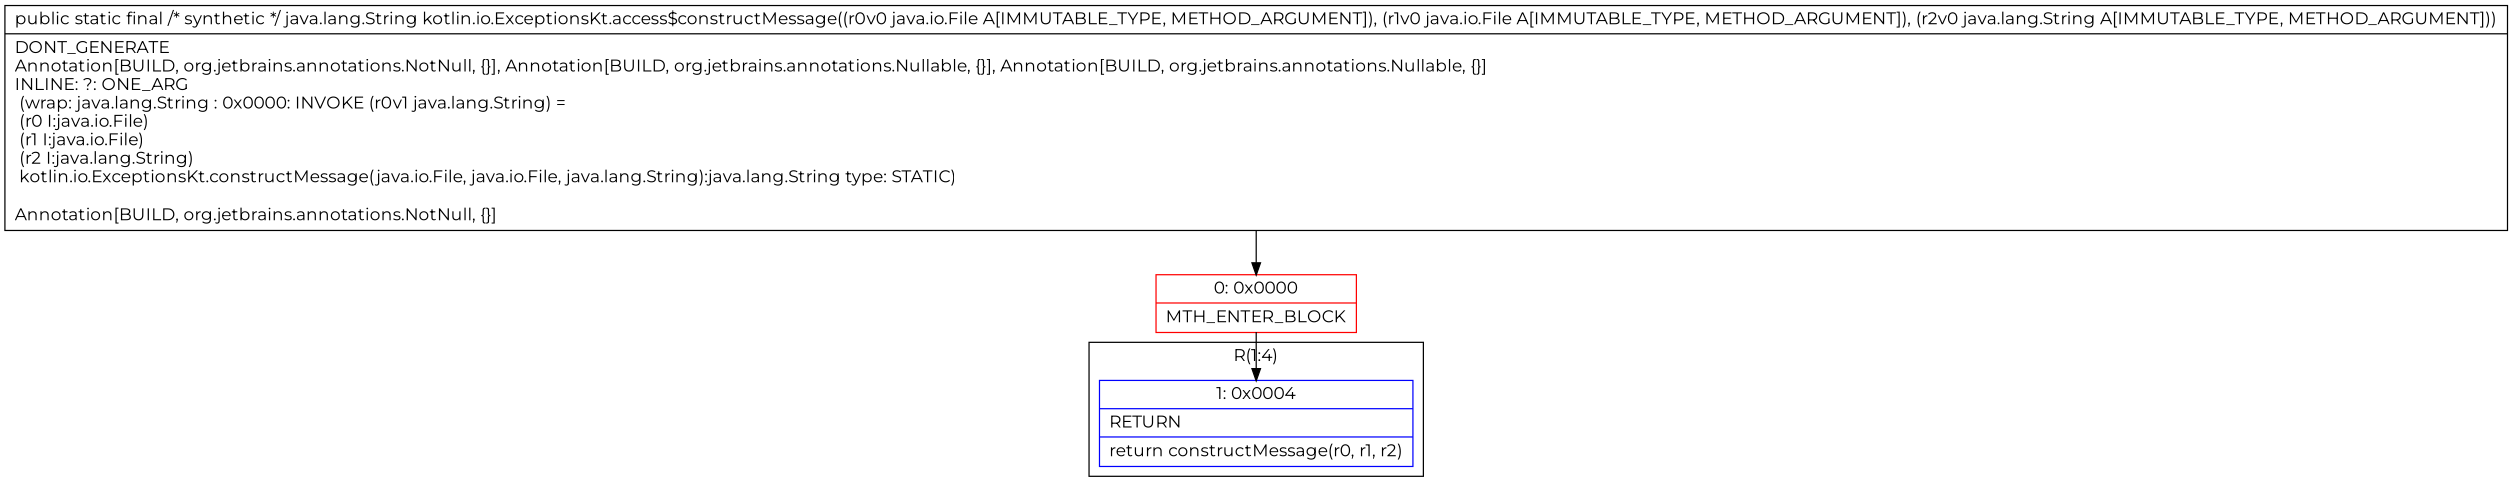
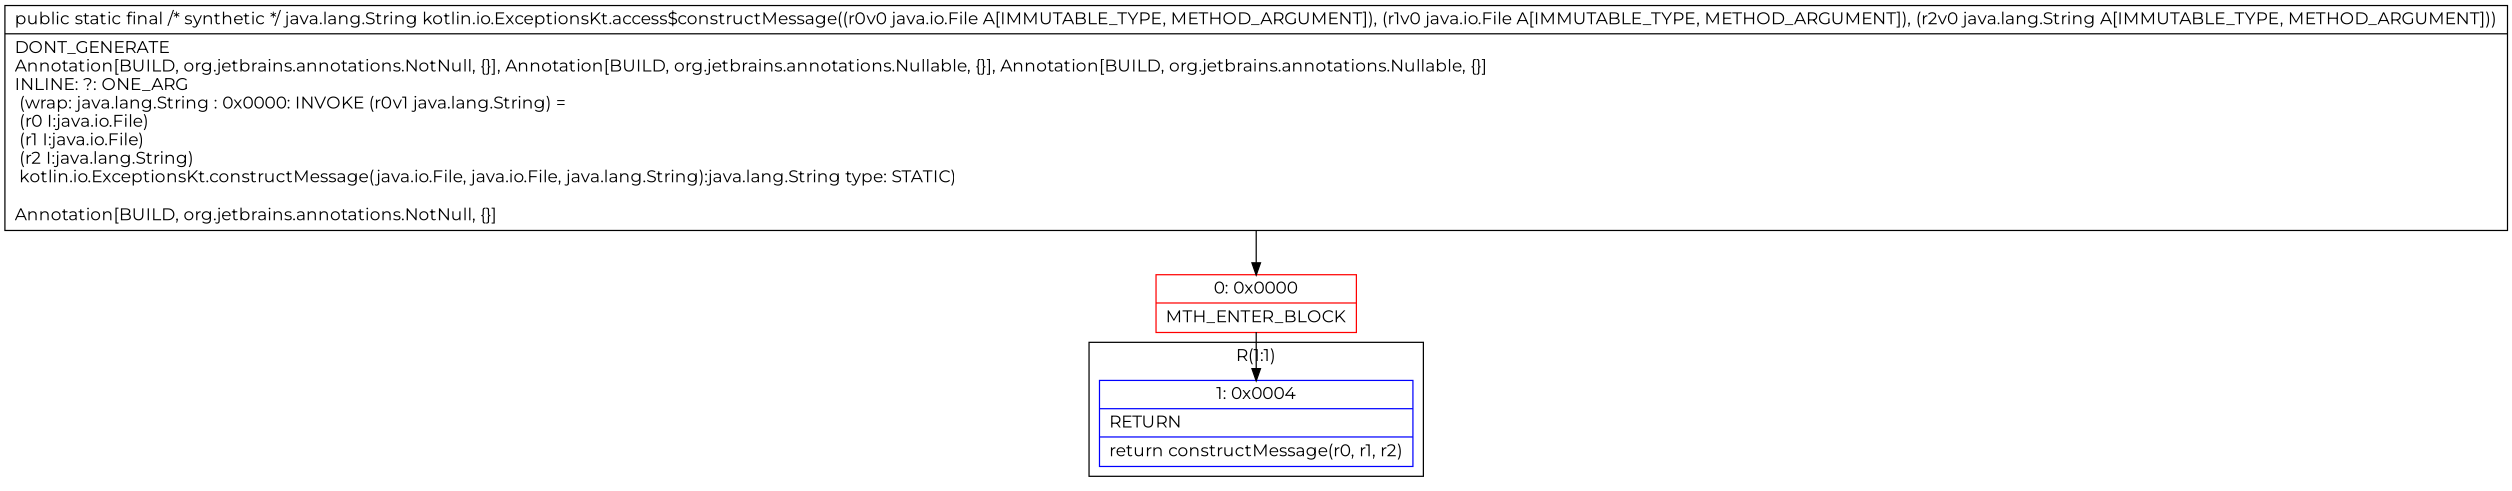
(1256, 356) -> (1256, 356)
